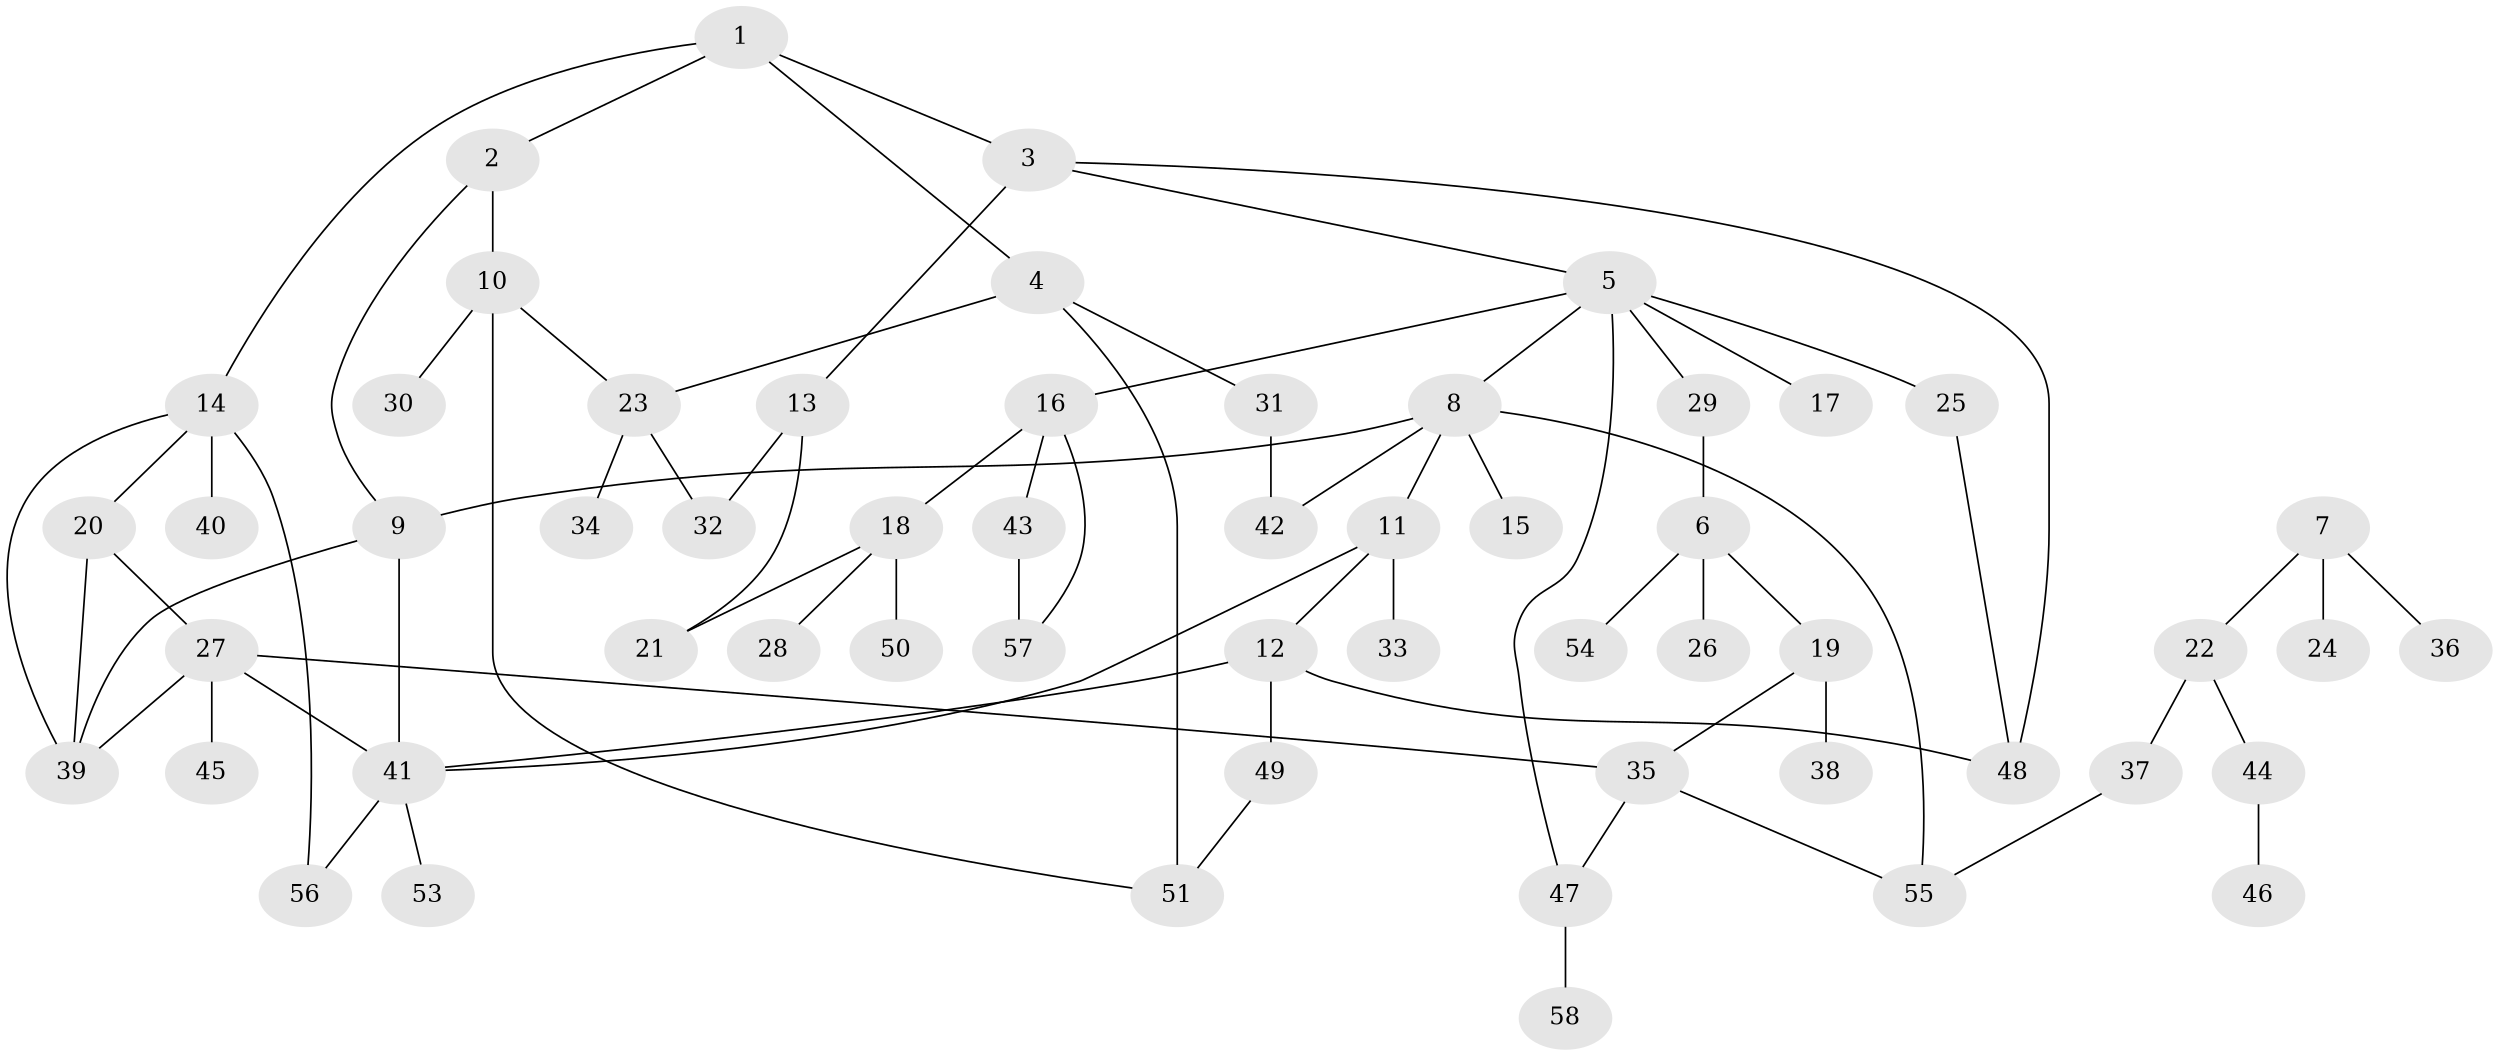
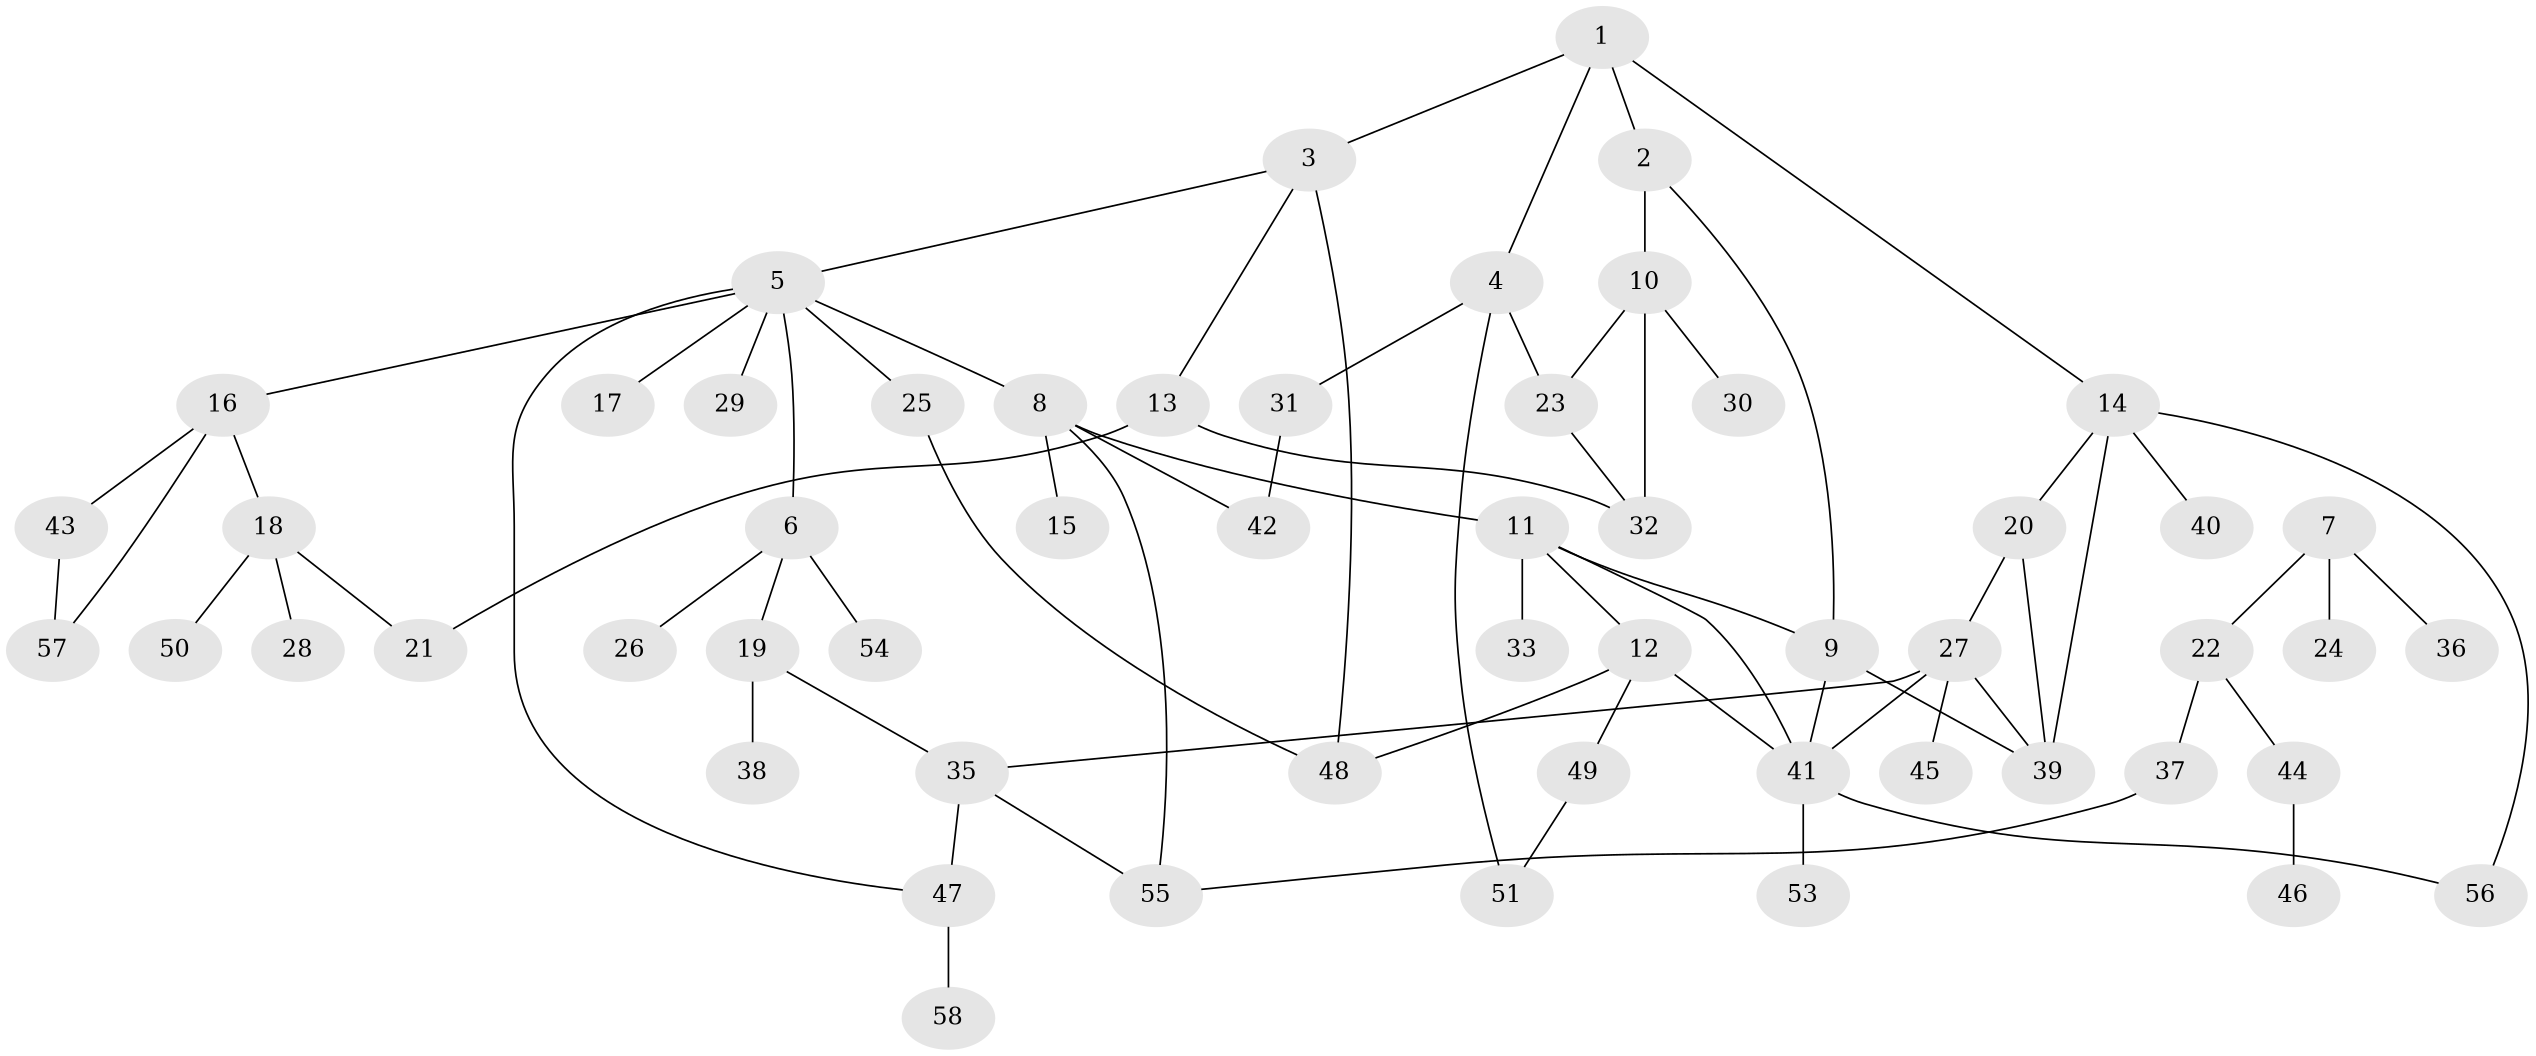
(927, 467) -> (1676, 591)
(1703, 477) -> (793, 405)
(586, 528) -> none
(649, 778) -> (1645, 405)
